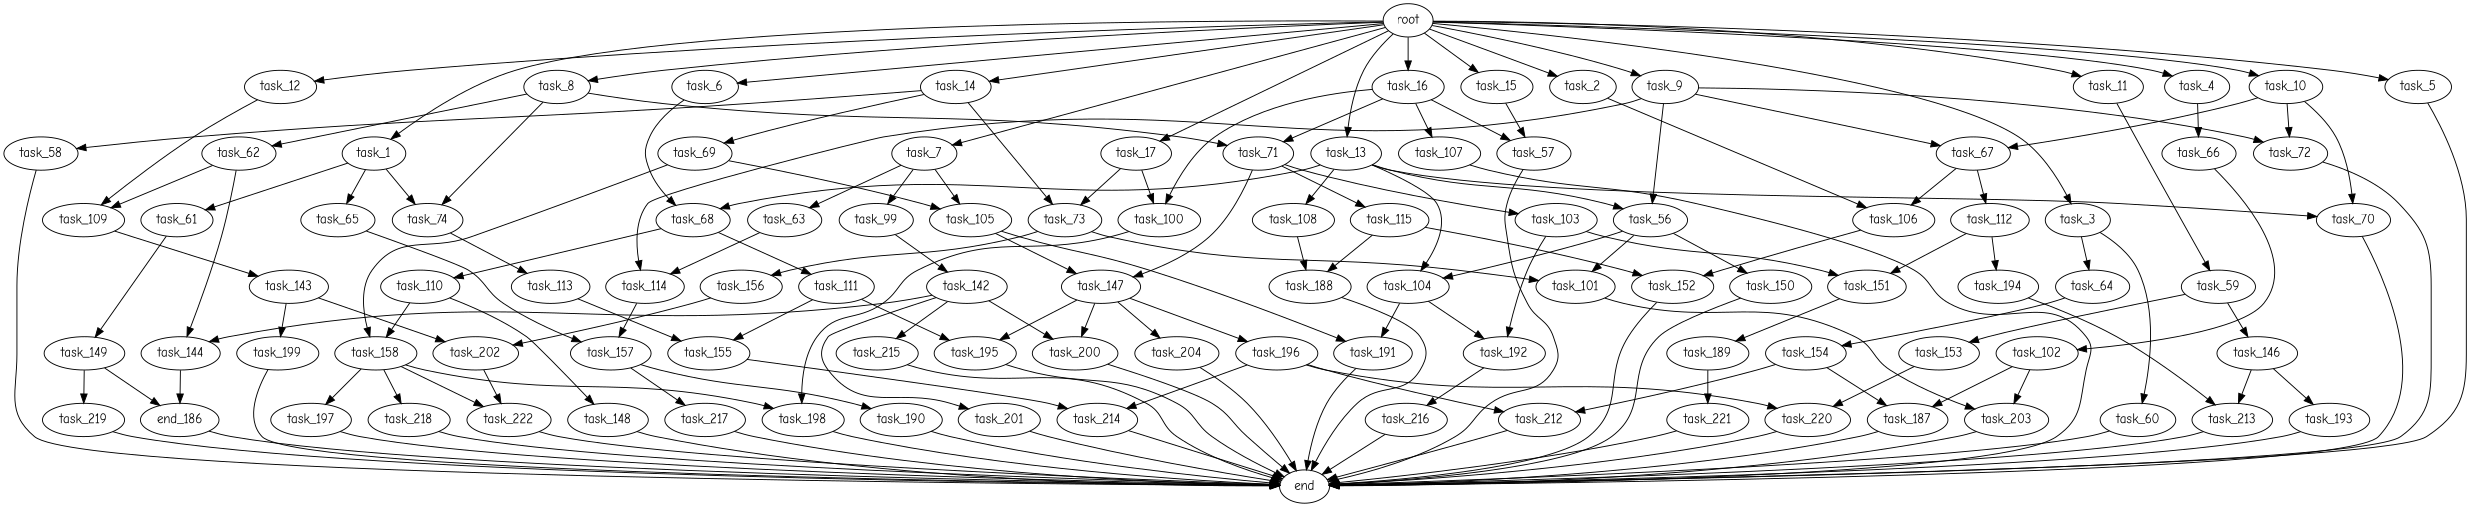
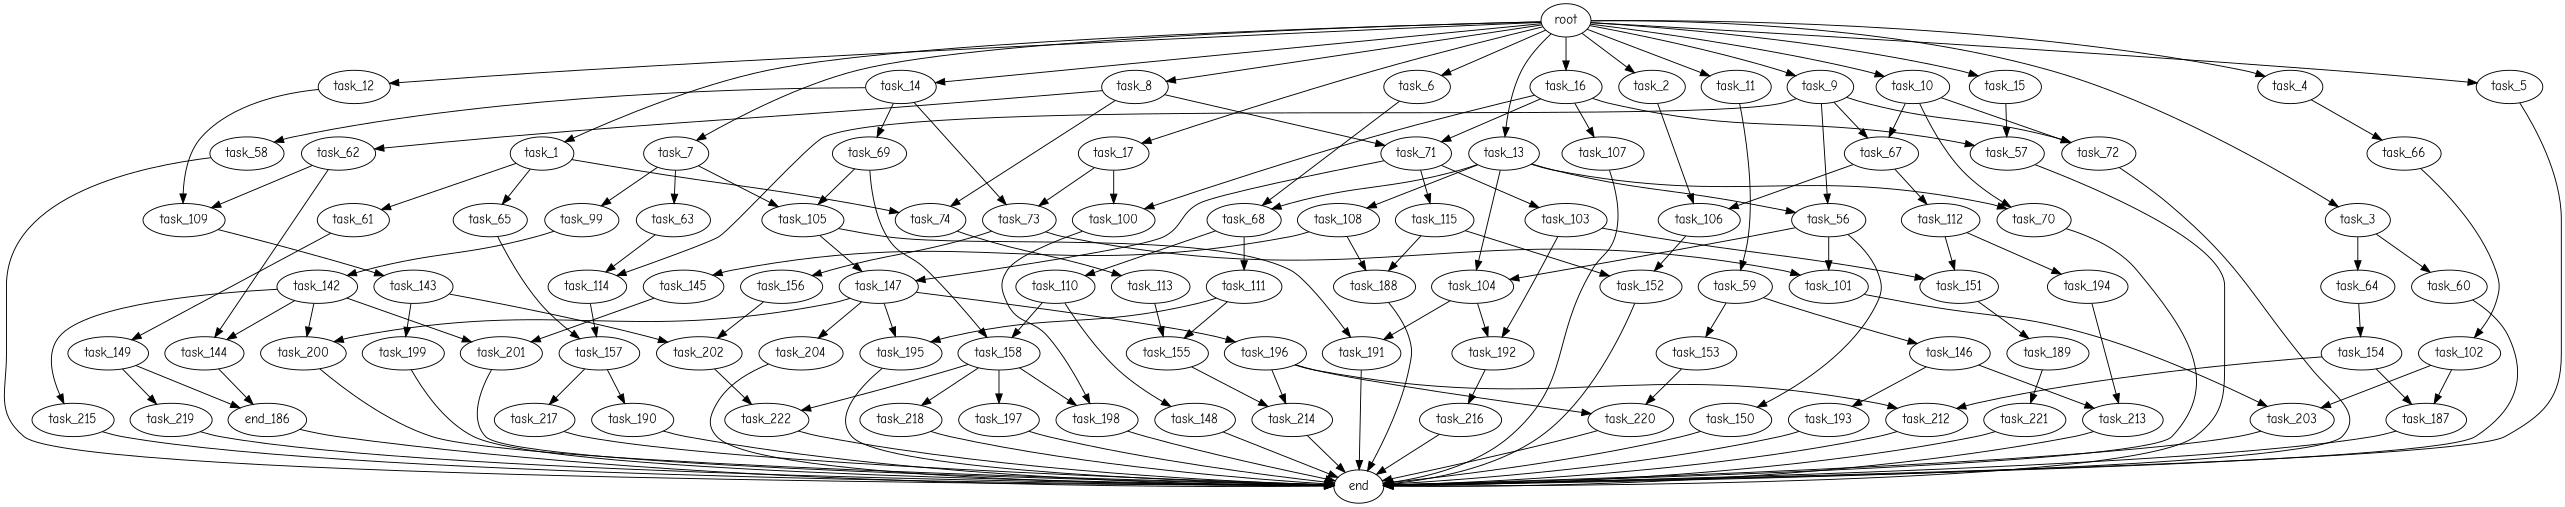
none -> (684, 287)
